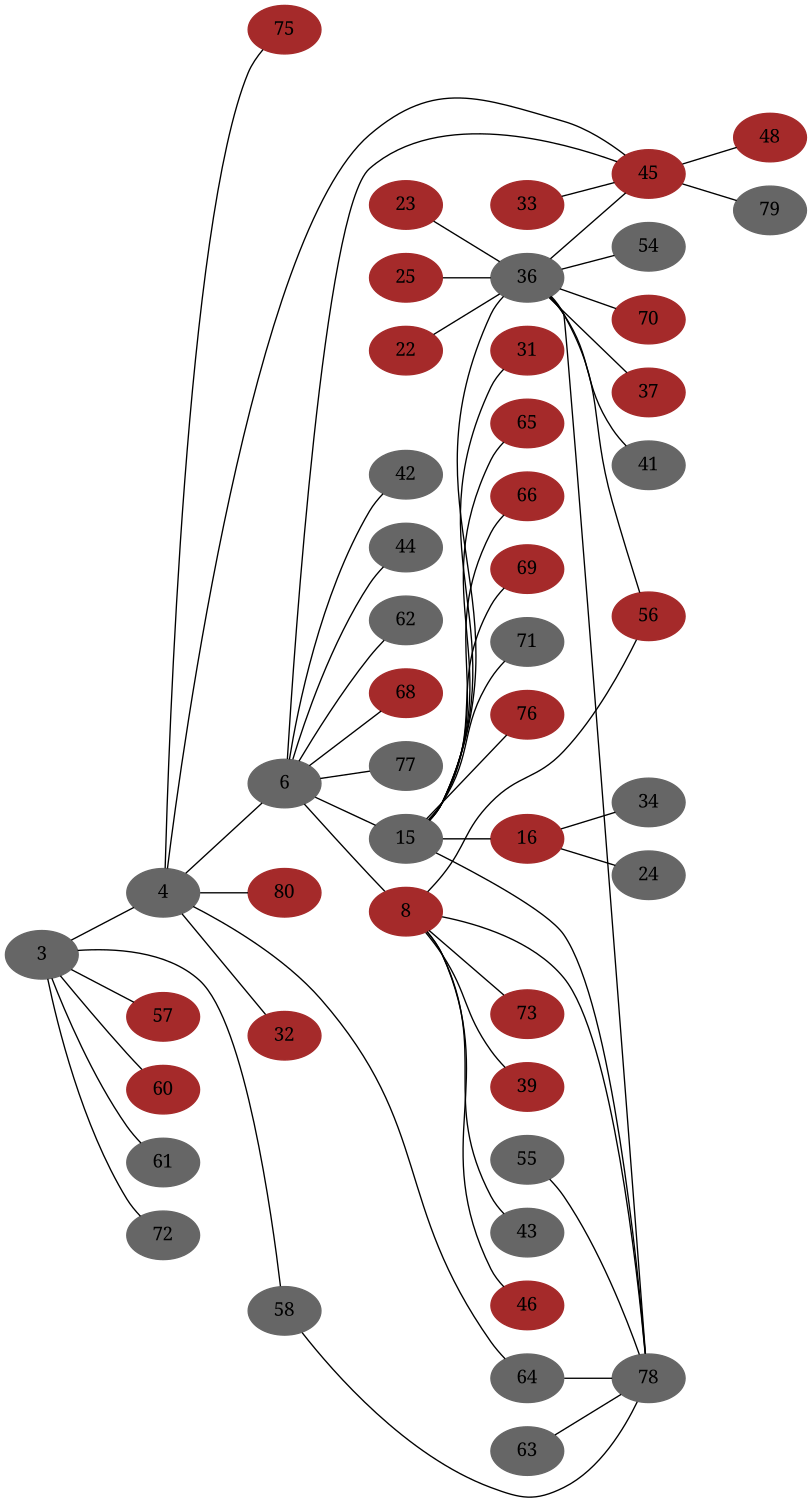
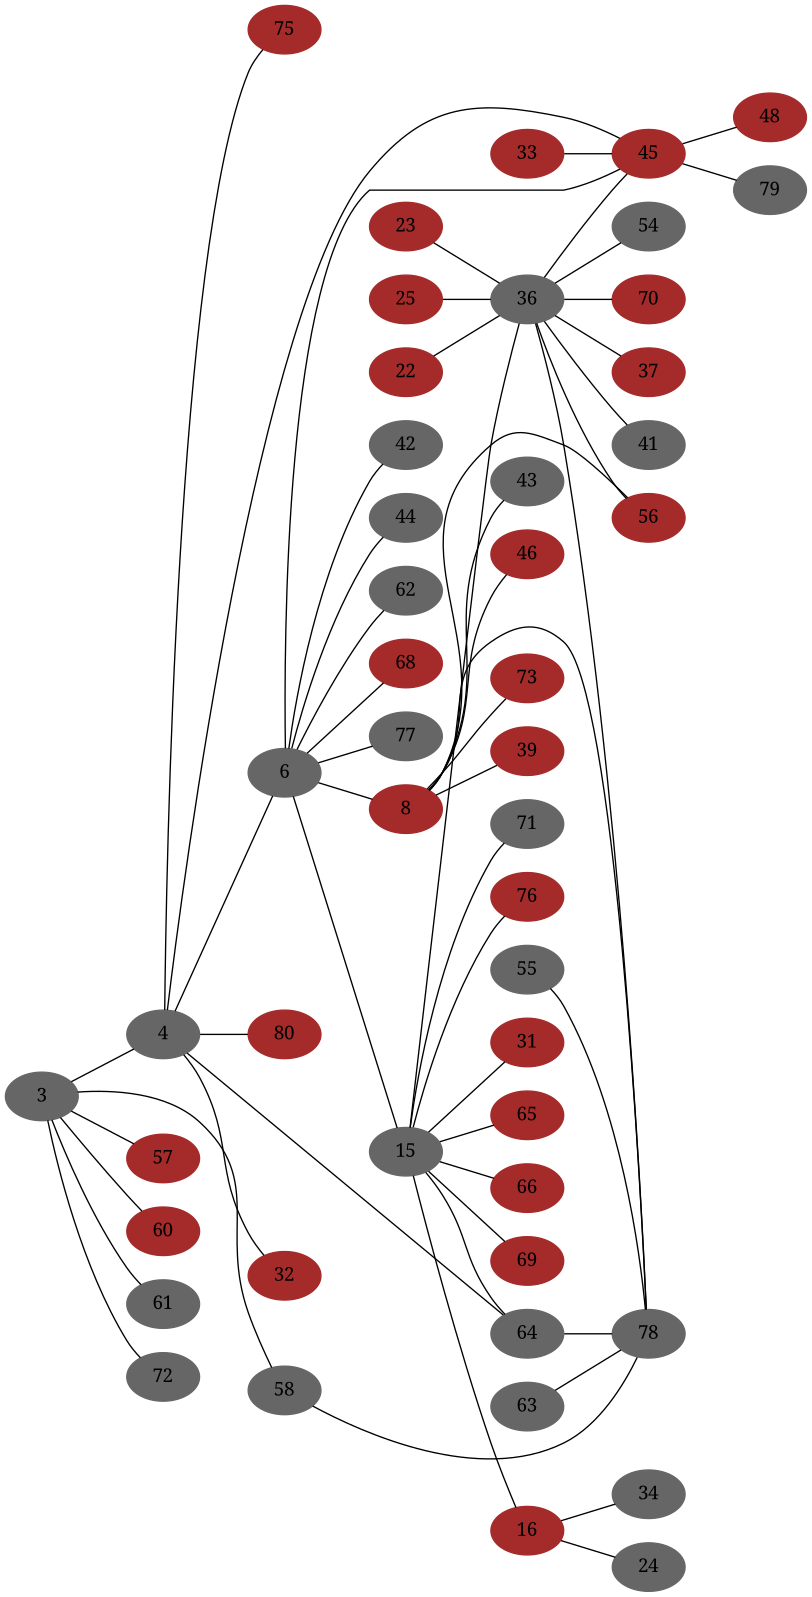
(600, 1037) -> (465, 1244)
